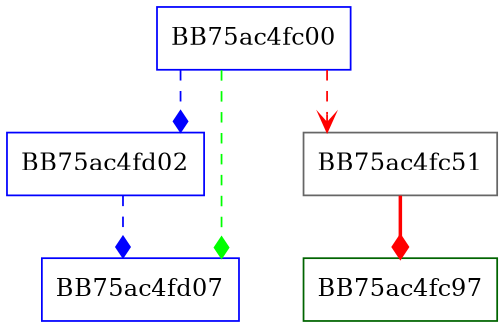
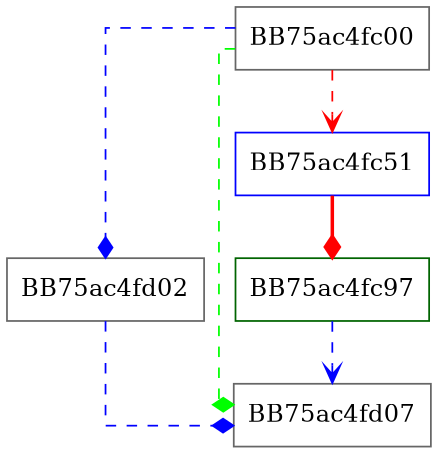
(254, 38) -> (332, 38)
(106, 164) -> (106, 290)
(400, 164) -> (332, 164)
(140, 290) -> (332, 415)
none -> (332, 343)
